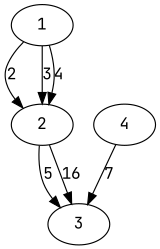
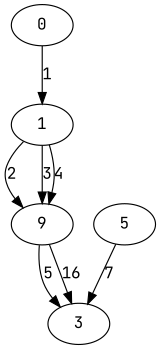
none -> (42, 25)
(42, 125) -> (42, 224)
(125, 125) -> (125, 224)
